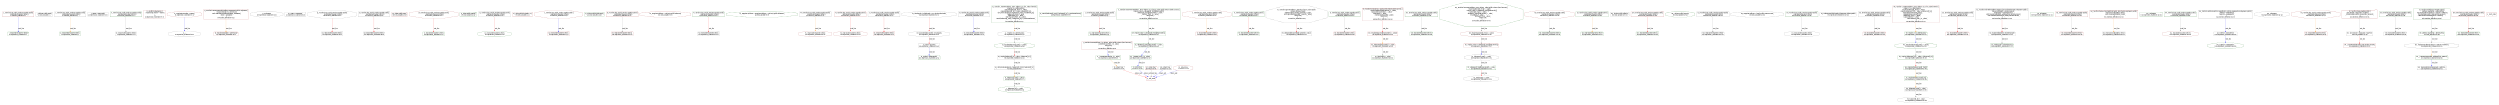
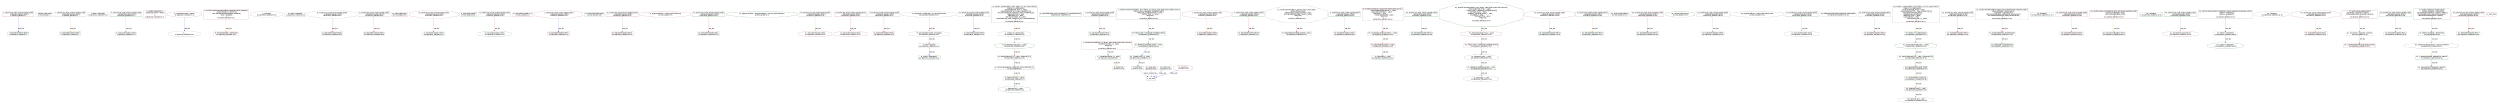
(1134, 74) -> none
